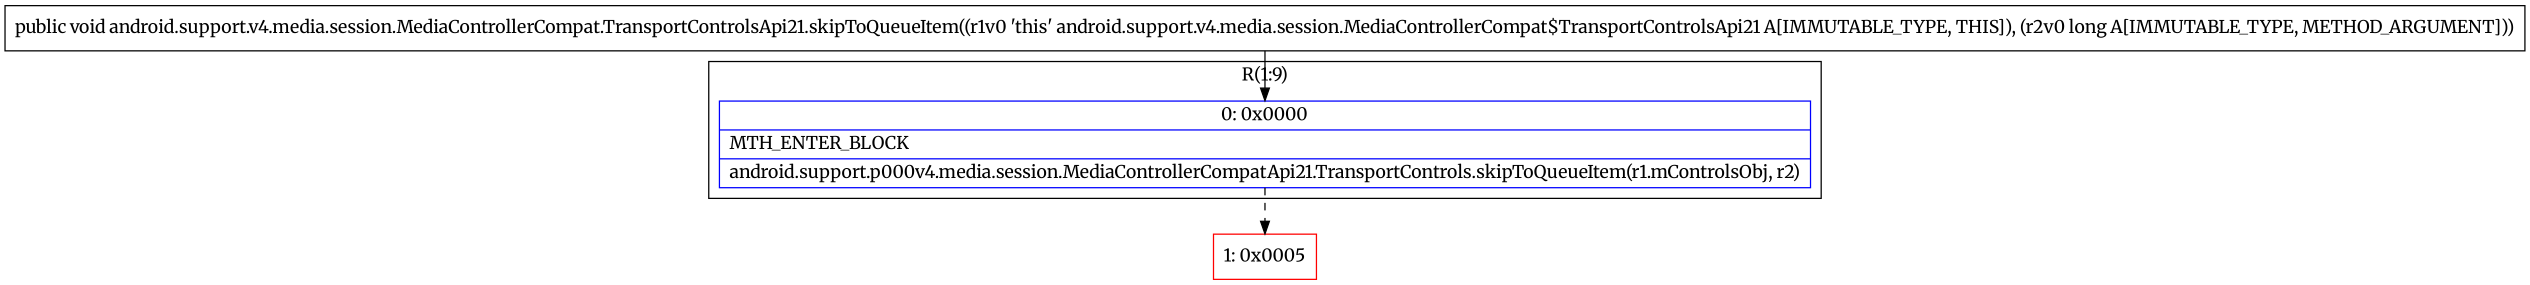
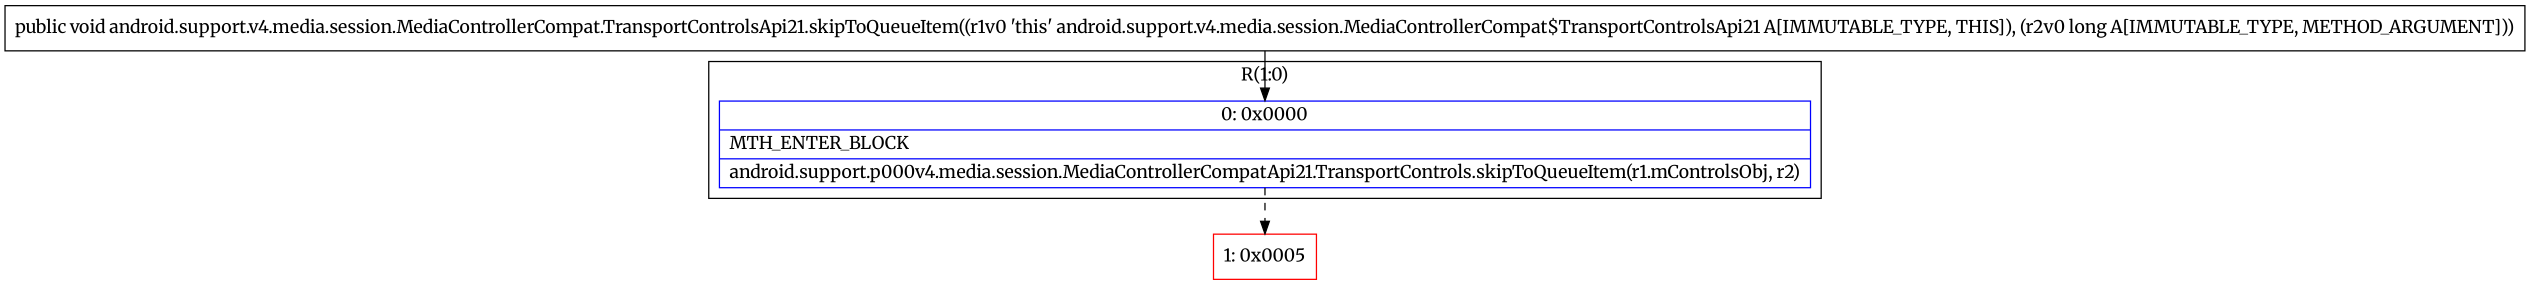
(1265, 76) -> (1265, 76)
